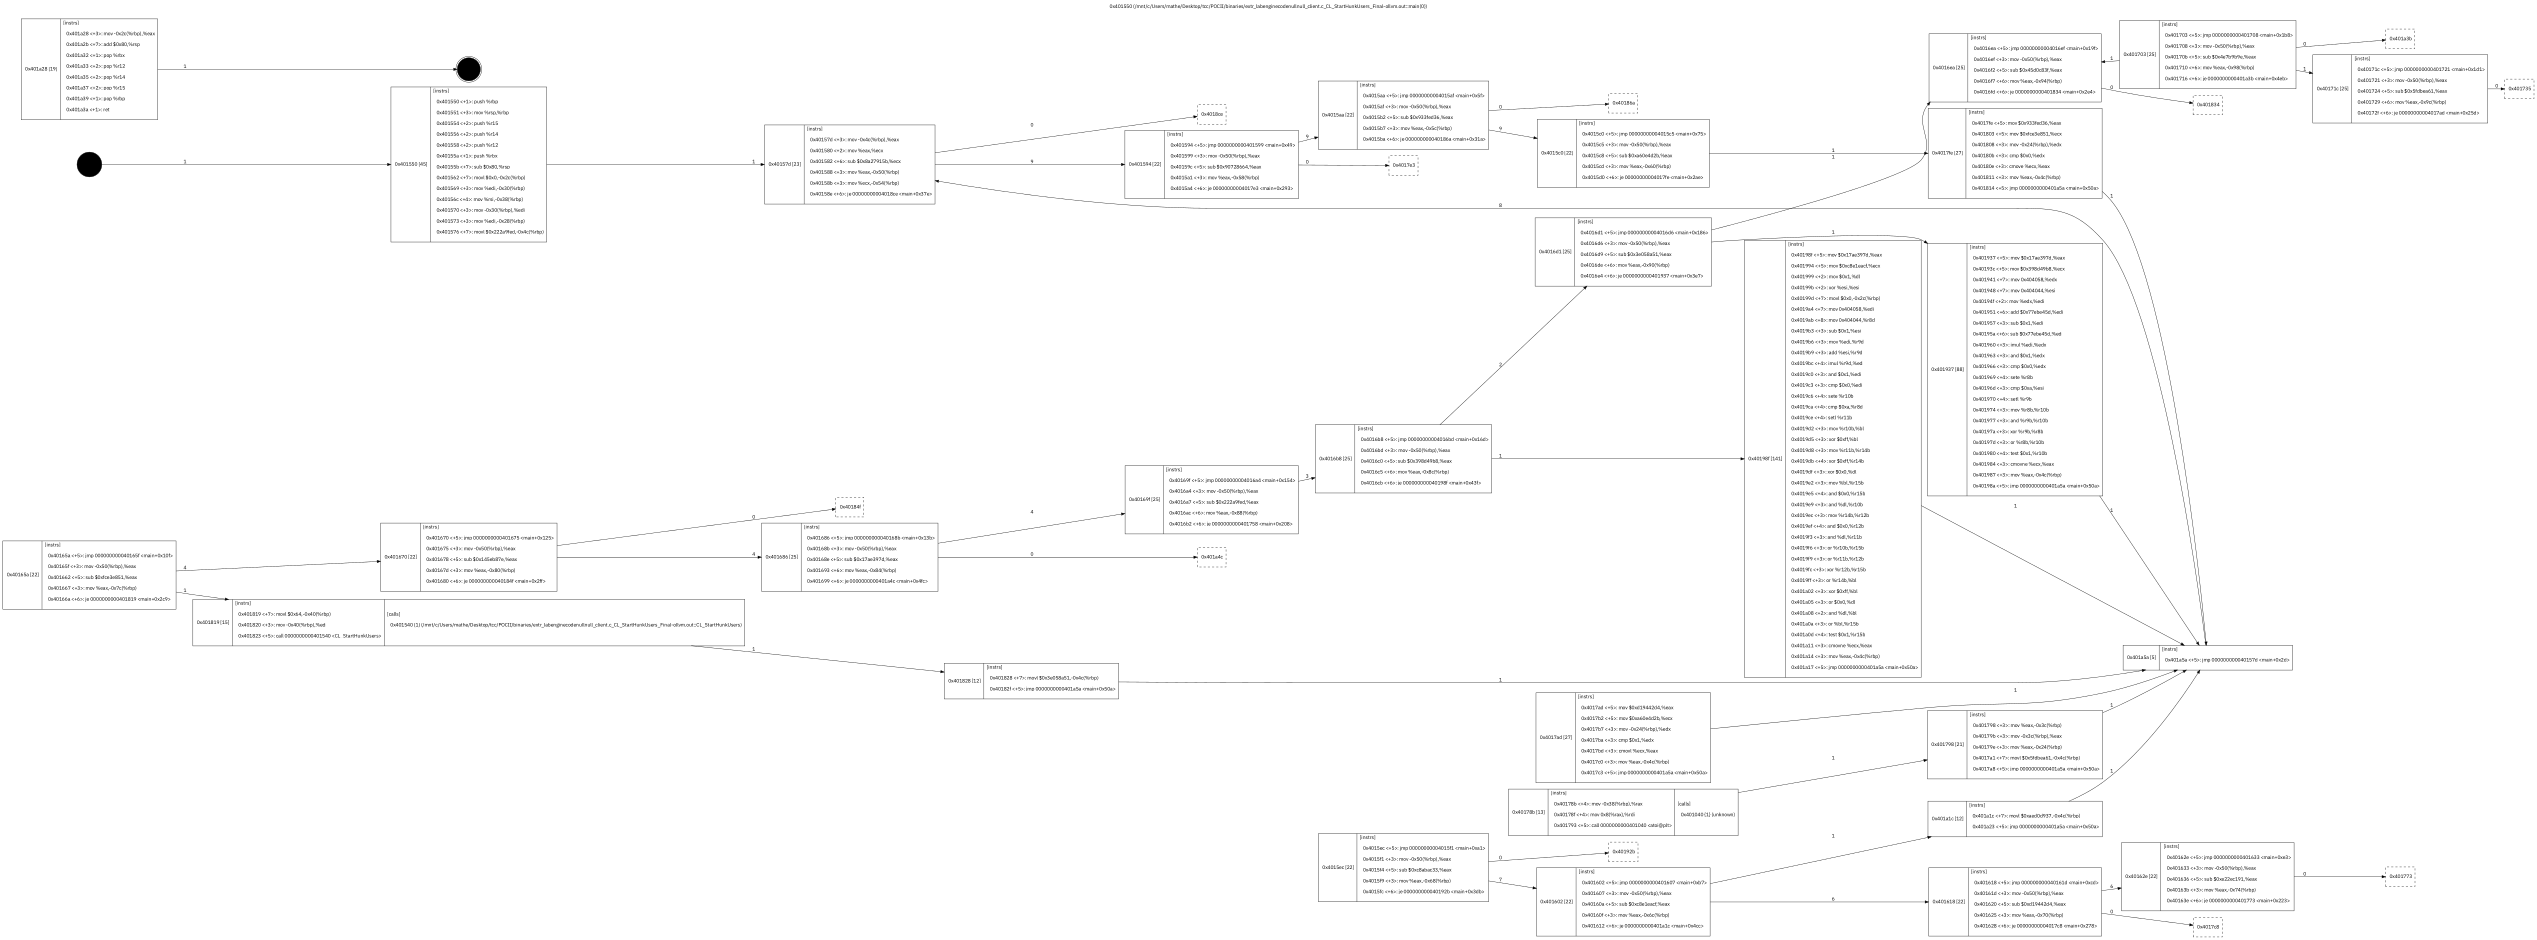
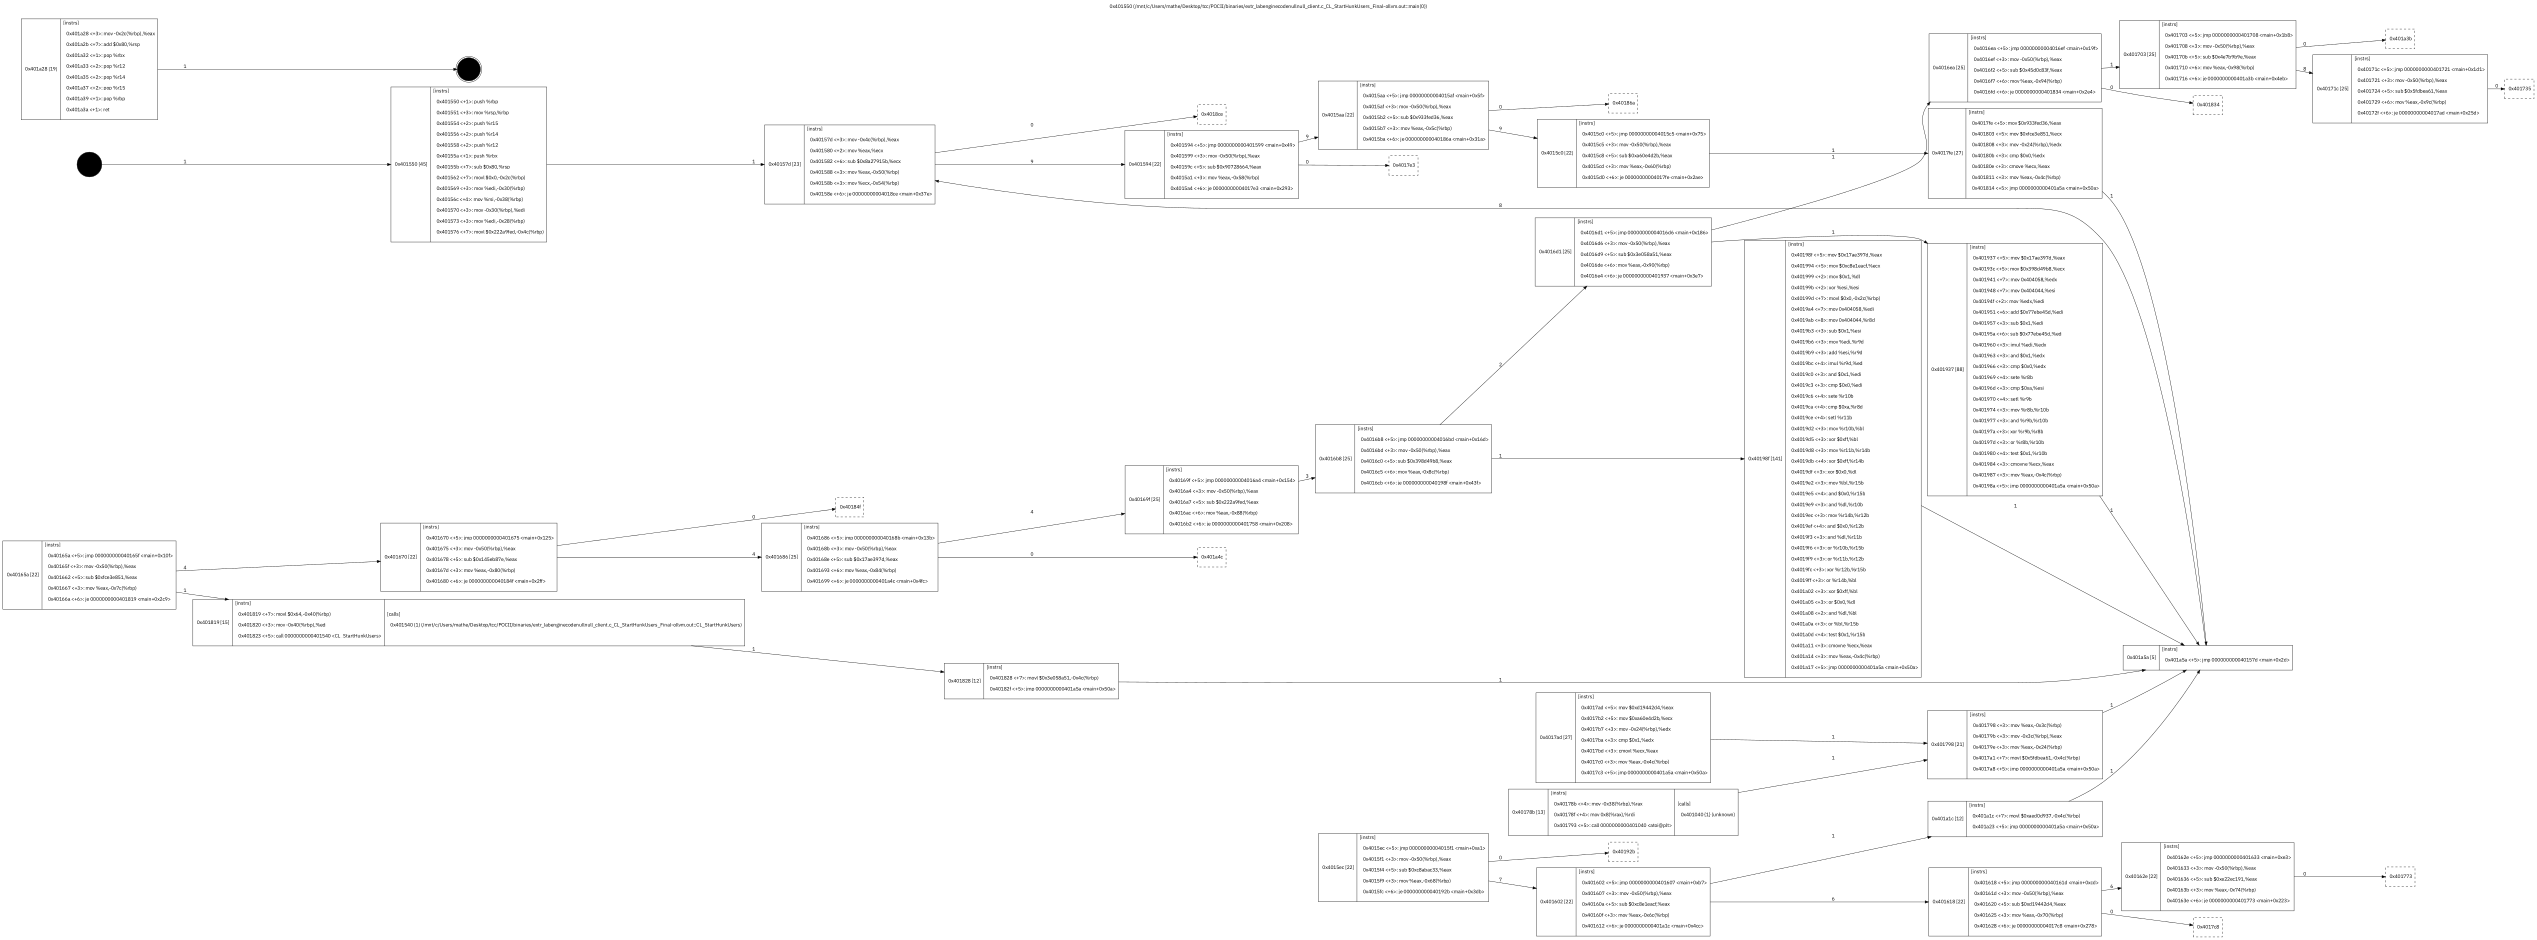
(2112, 61) -> (2109, 68)
(2304, 69) -> (2304, 69)
(1944, 706) -> (1817, 741)
